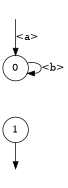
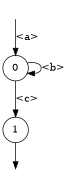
none -> (16, 95)
